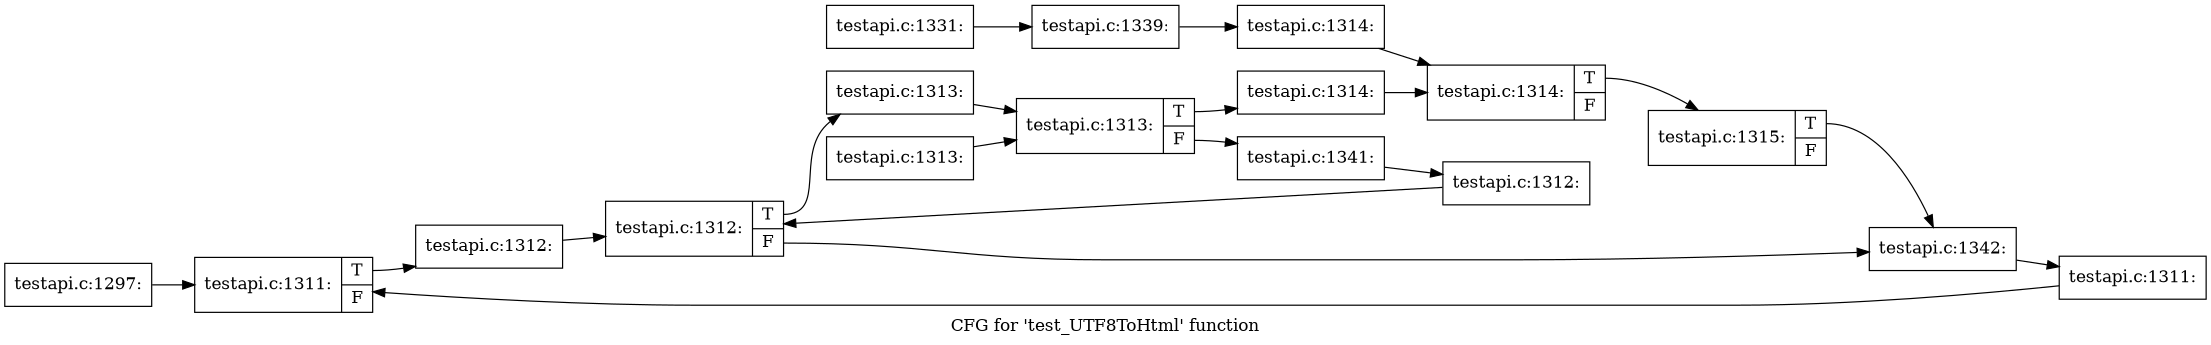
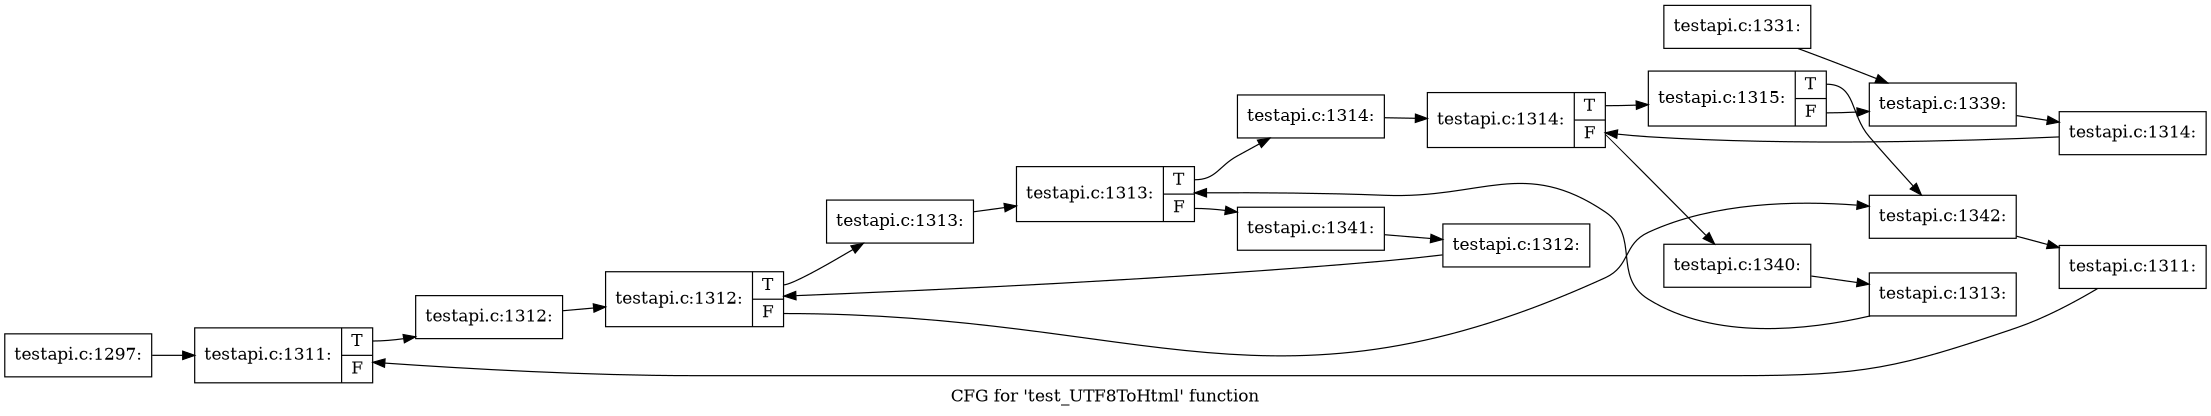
none -> (1842, 113)
none -> (1737, 266)
